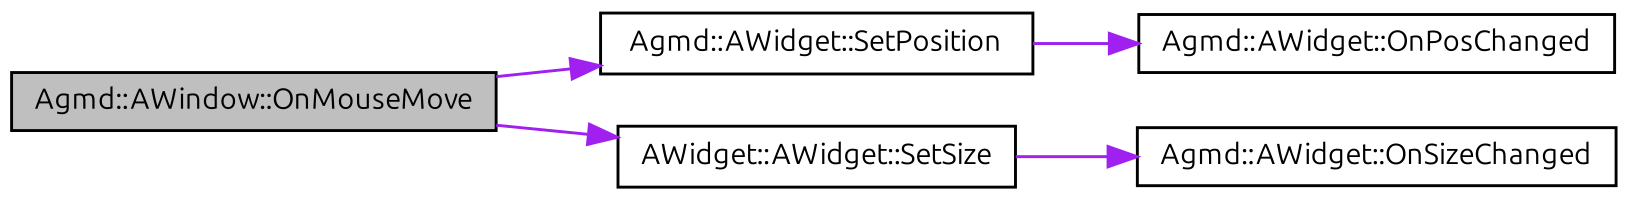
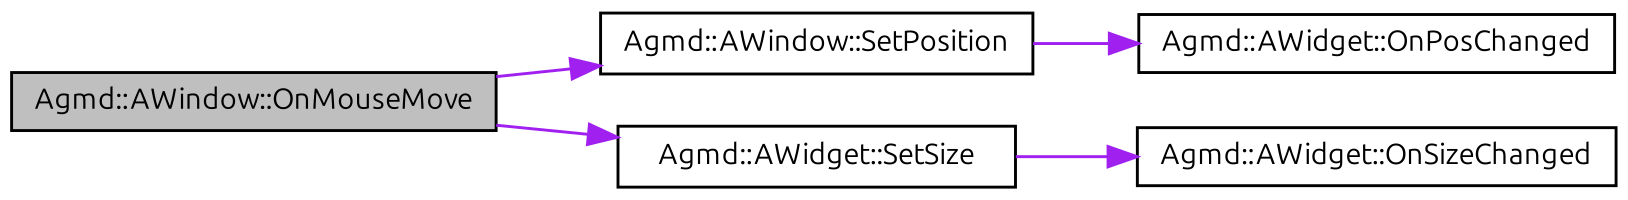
(817, 44) -> (817, 44)
(817, 157) -> (817, 157)
